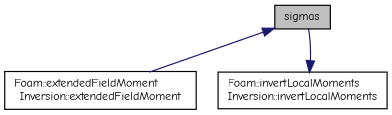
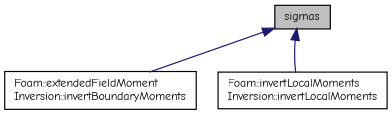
(310, 44) -> (295, 56)
(100, 90) -> (100, 90)
